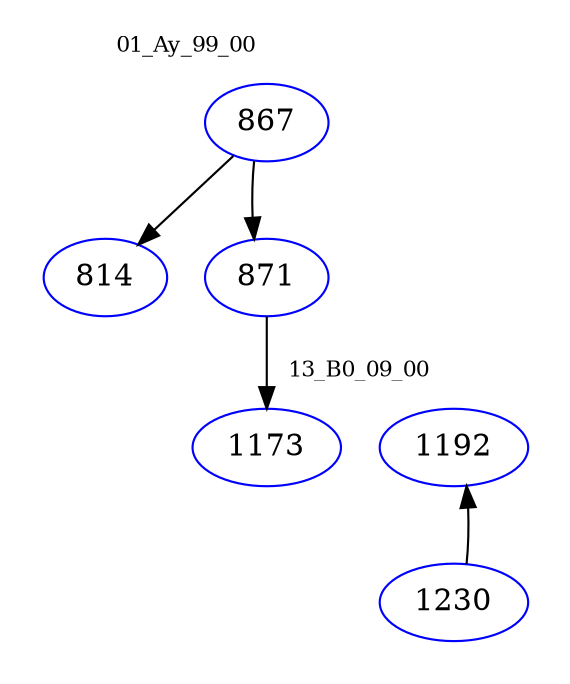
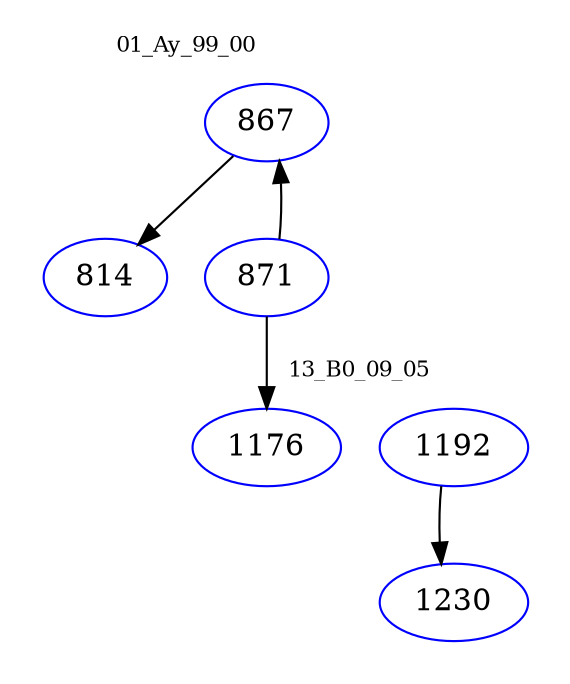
(252, 189) -> (281, 211)
(359, 371) -> (359, 371)
(267, 447) -> (267, 447)
(468, 536) -> (440, 514)
